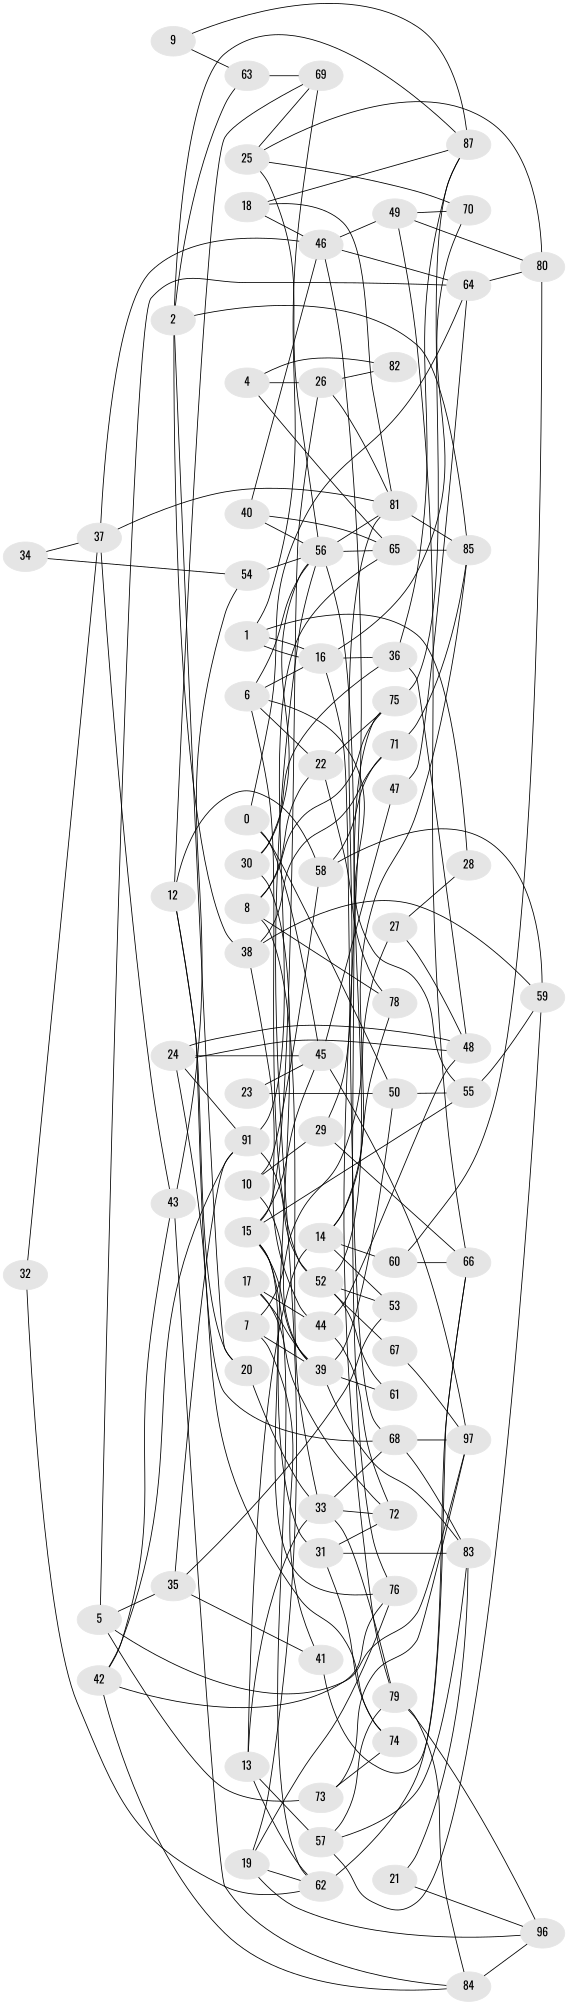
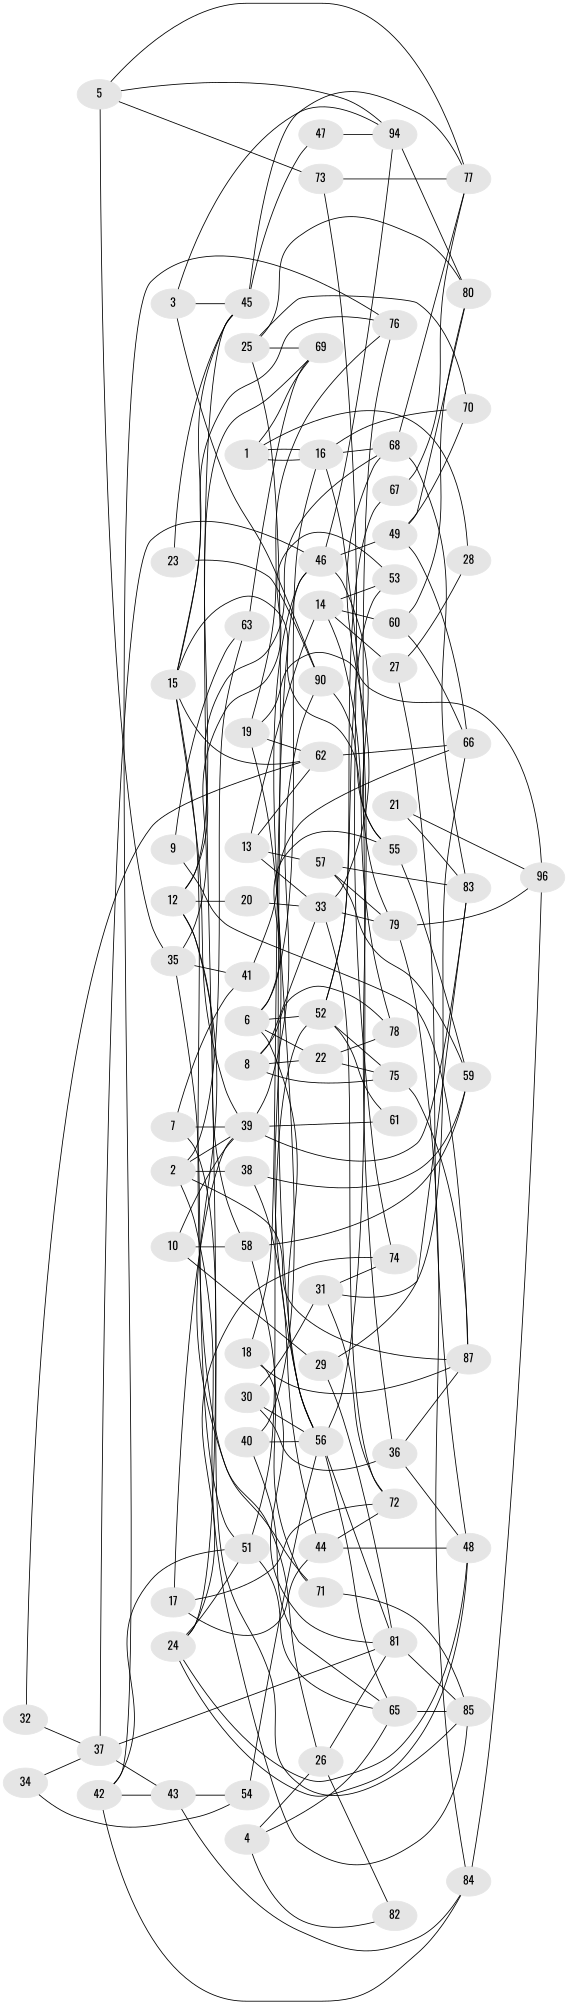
(469, 286) -> (395, 135)
(247, 820) -> (173, 304)
(303, 844) -> (199, 1260)
(205, 1029) -> (207, 1151)
(395, 1094) -> (321, 681)
(247, 1141) -> (247, 1549)
(469, 1440) -> (469, 179)
